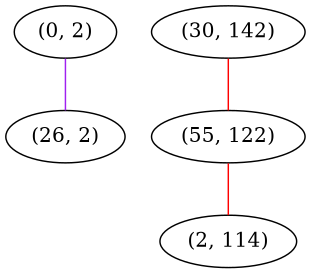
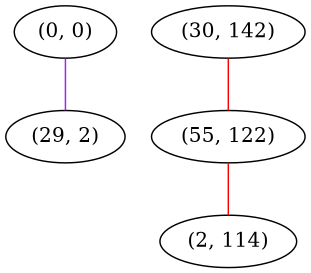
(65, 32) -> (65, 32)
(65, 137) -> (65, 137)
